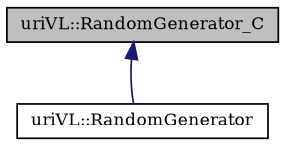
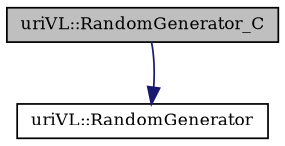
(131, 82) -> (154, 65)
